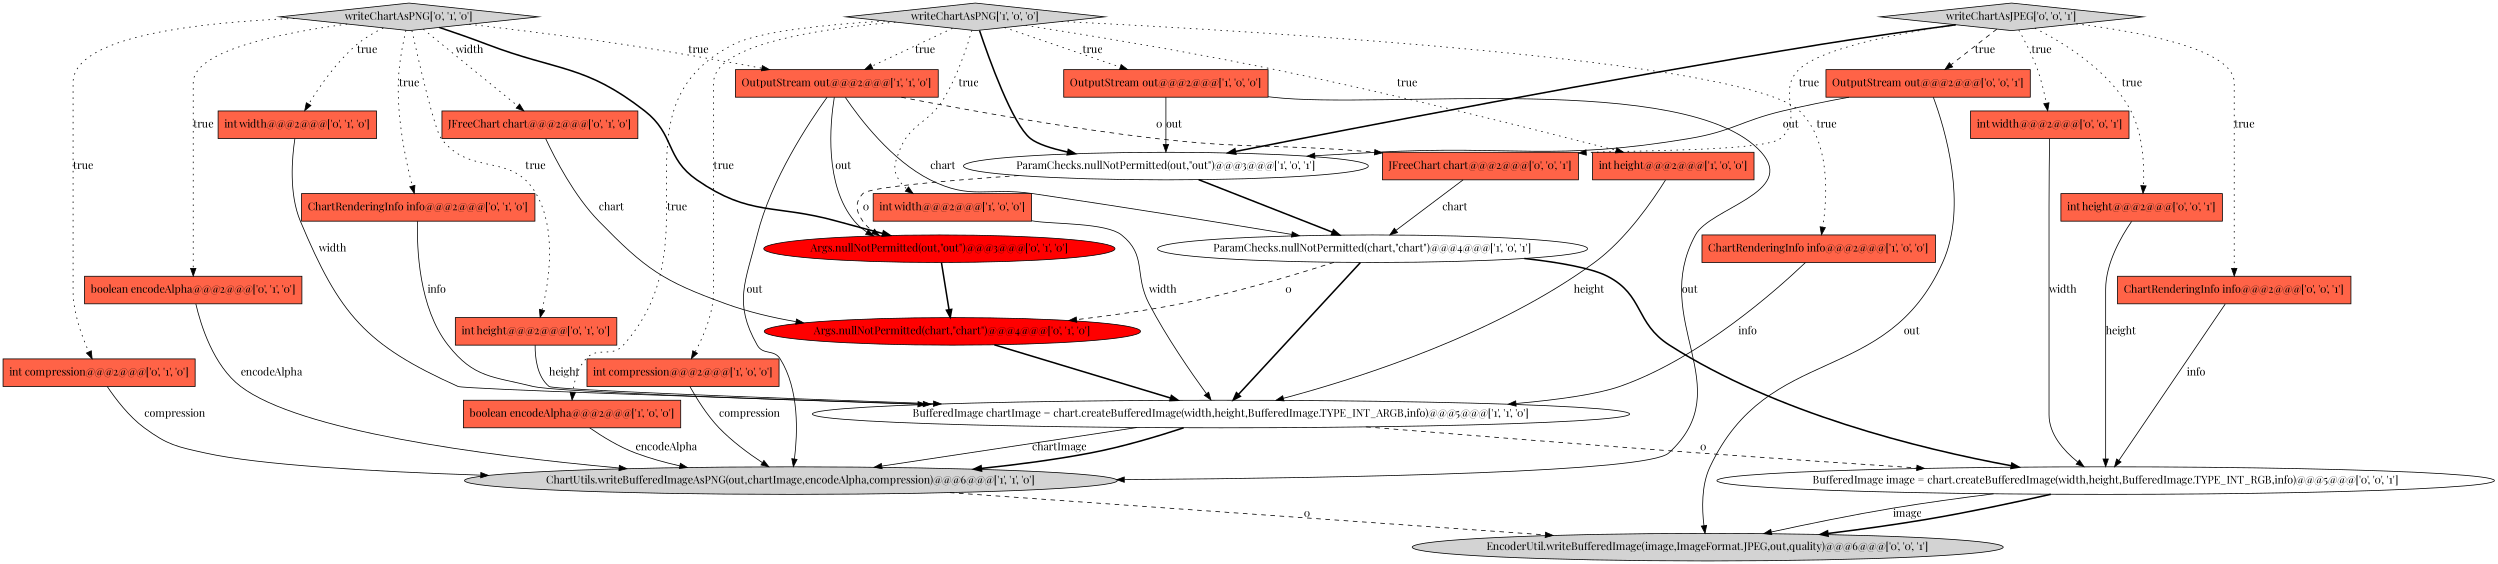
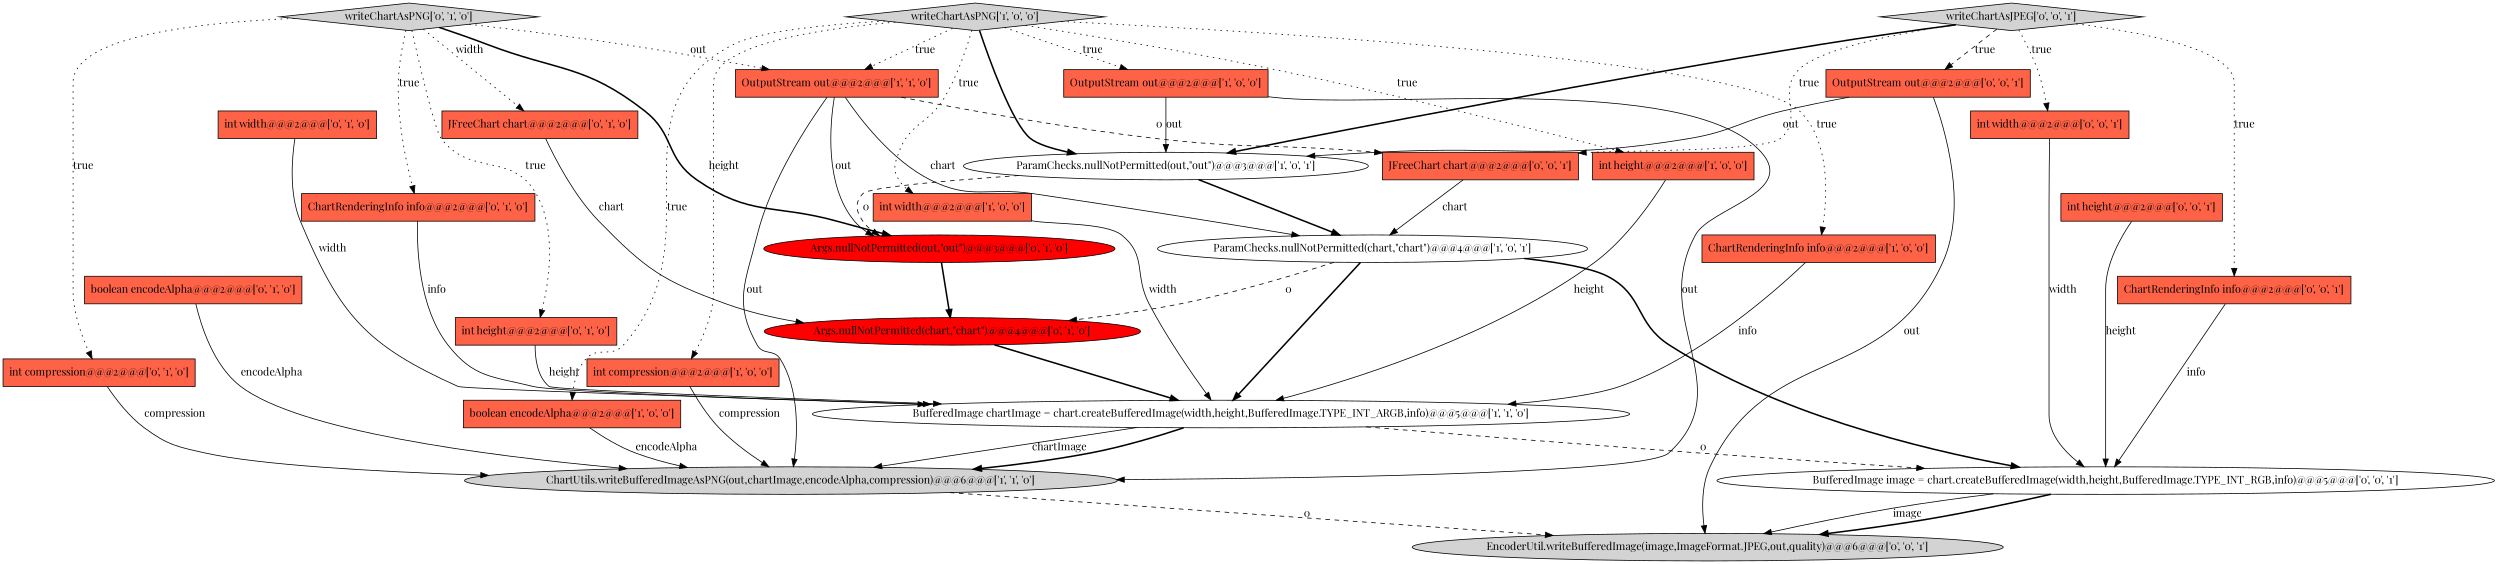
(699, 50) -> (699, 50)
(341, 60) -> none
(2116, 89) -> none
(193, 90) -> none
(724, 166) -> (724, 166)
